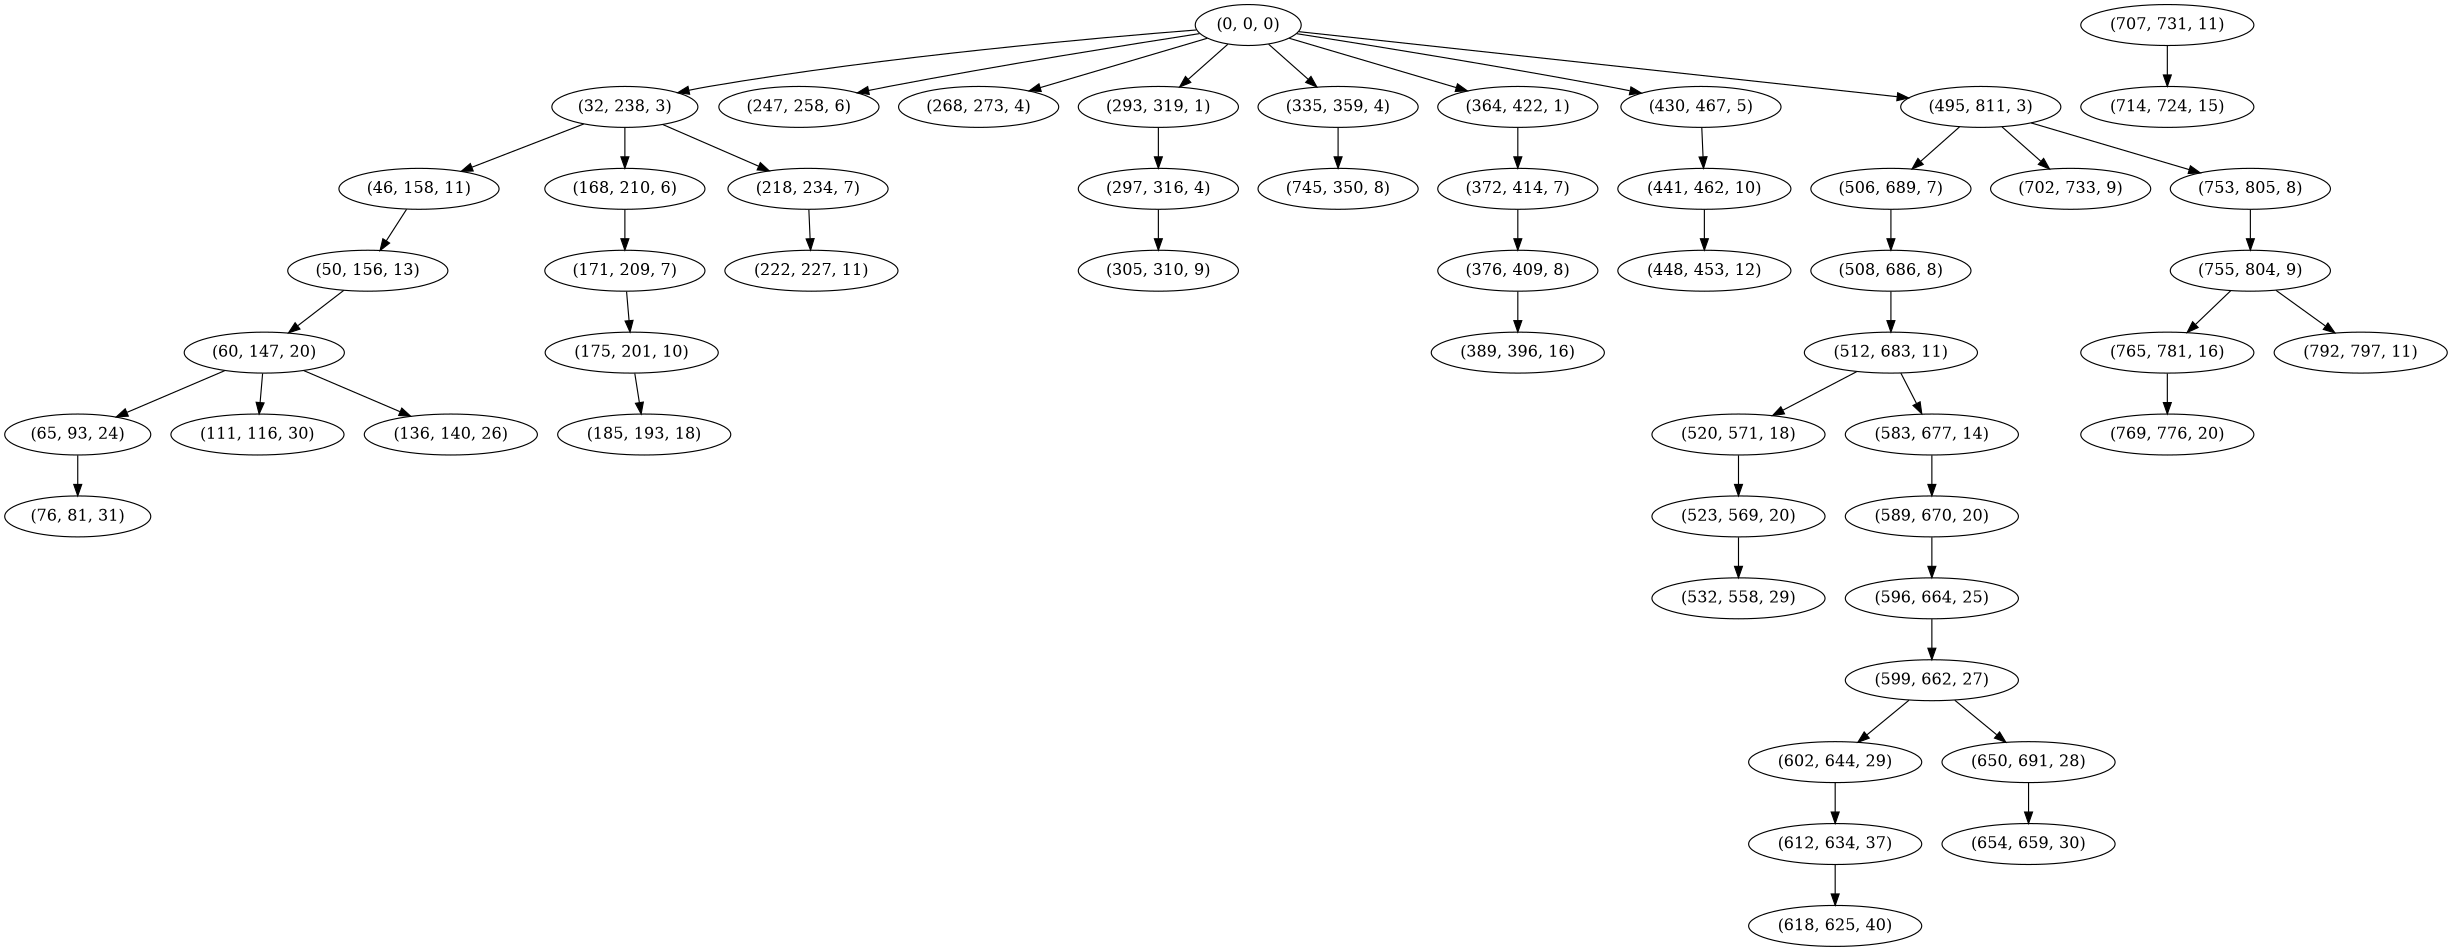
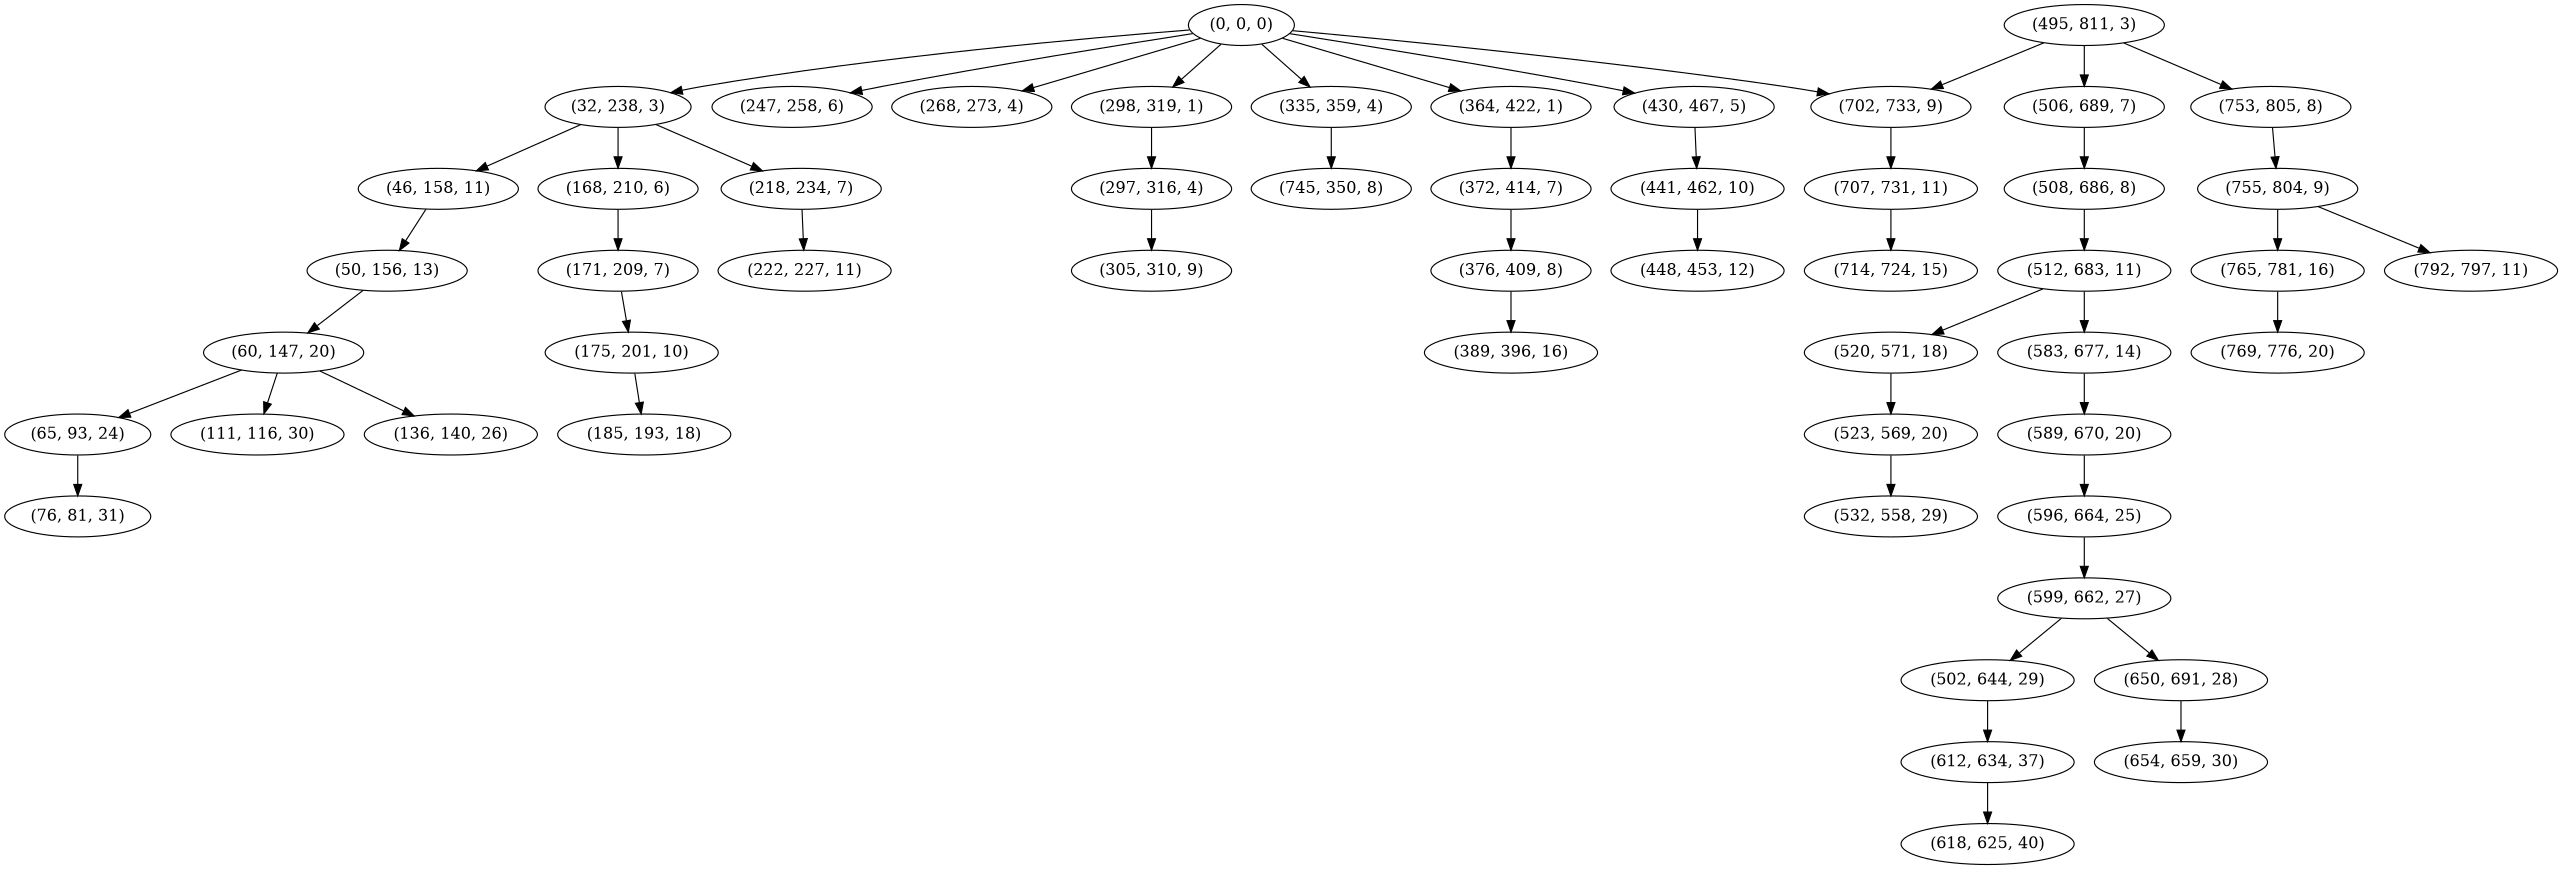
(1598, 64) -> (1556, 57)
(1158, 107) -> (1151, 107)
none -> (1891, 142)
(1835, 762) -> (1988, 680)
